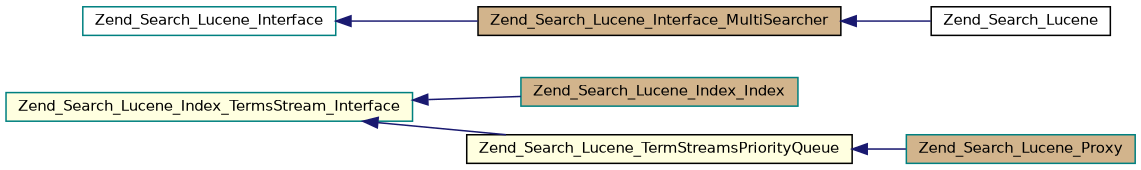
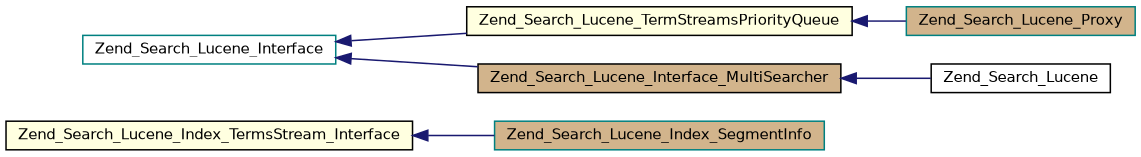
(659, 92) -> (659, 136)
(209, 107) -> (209, 136)
(442, 129) -> (409, 37)
